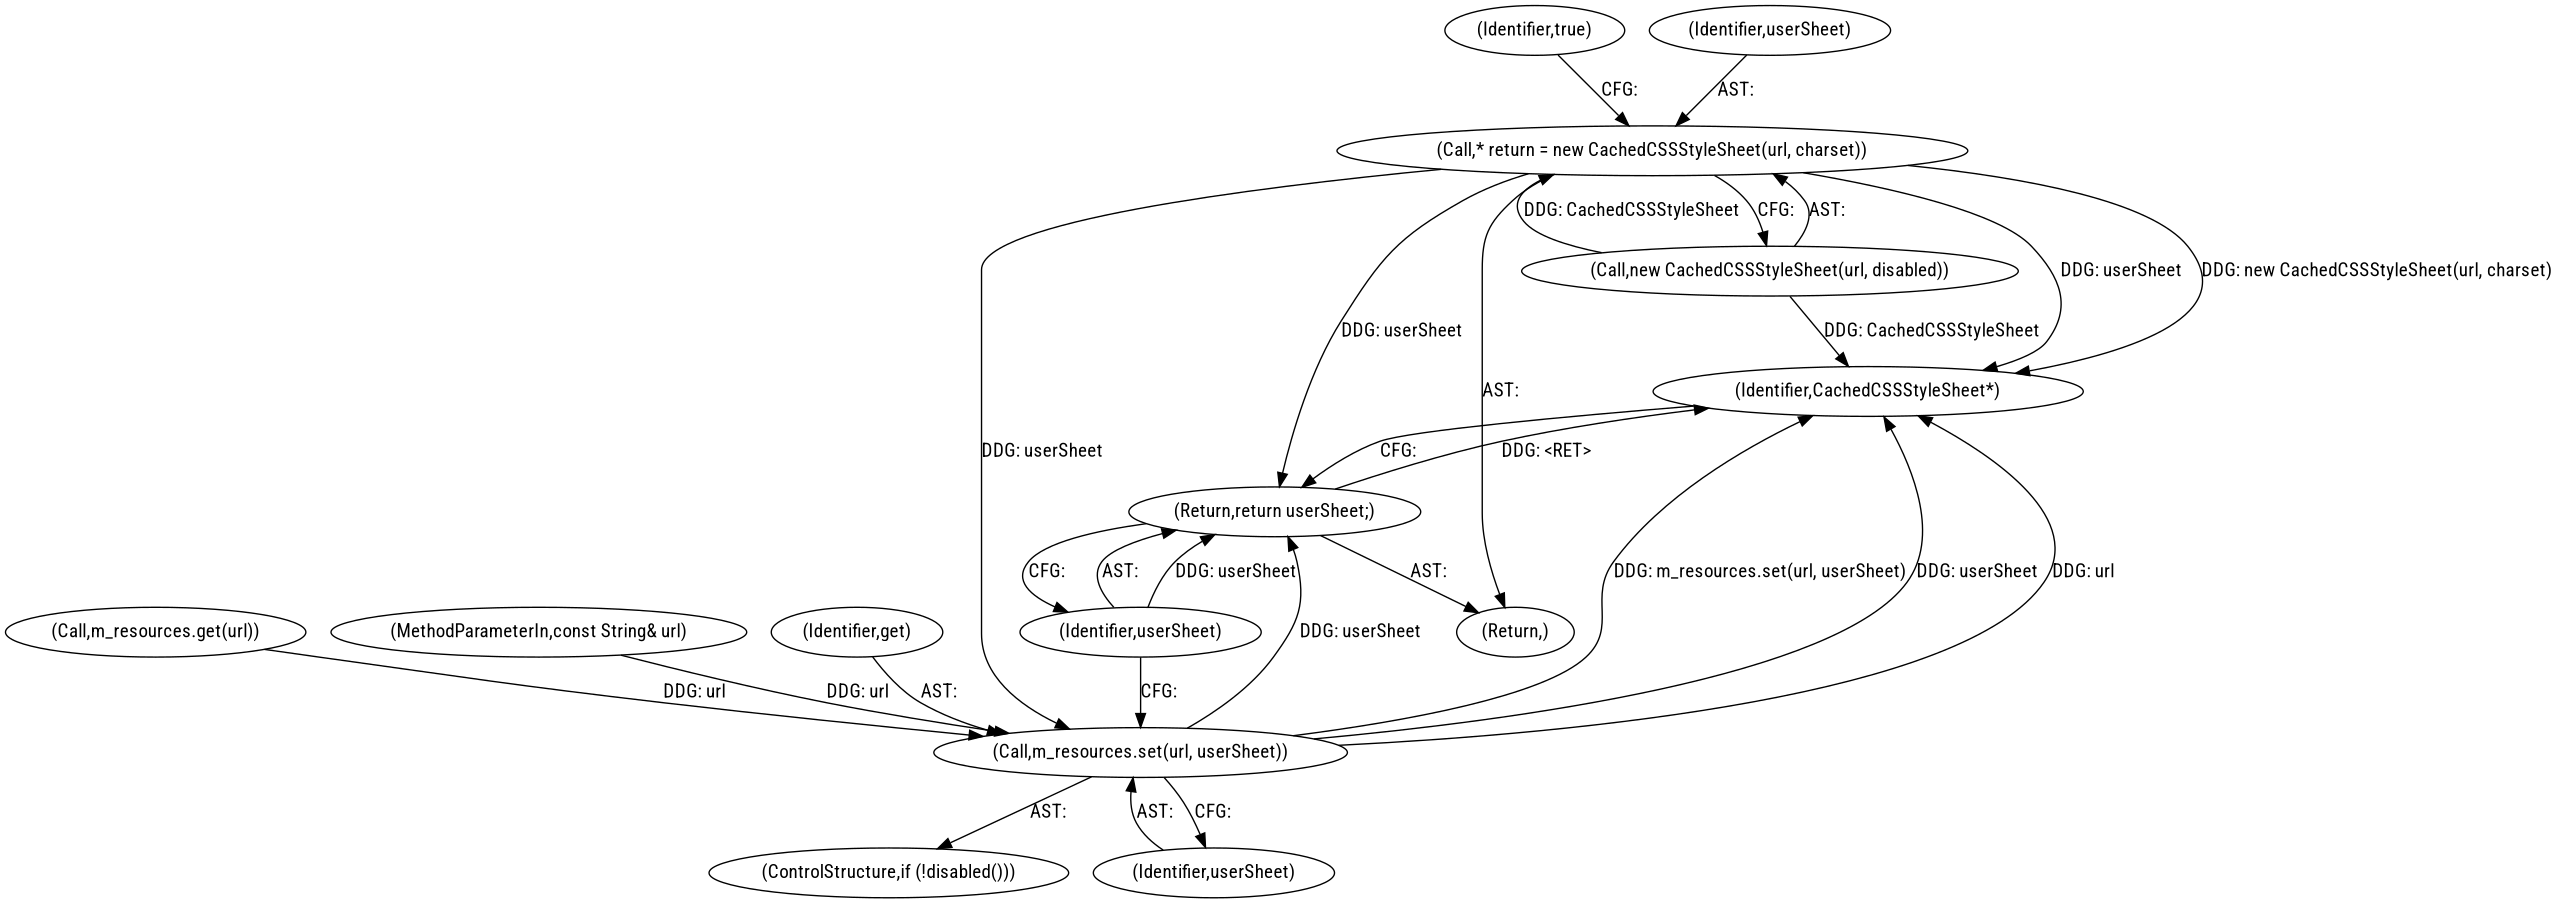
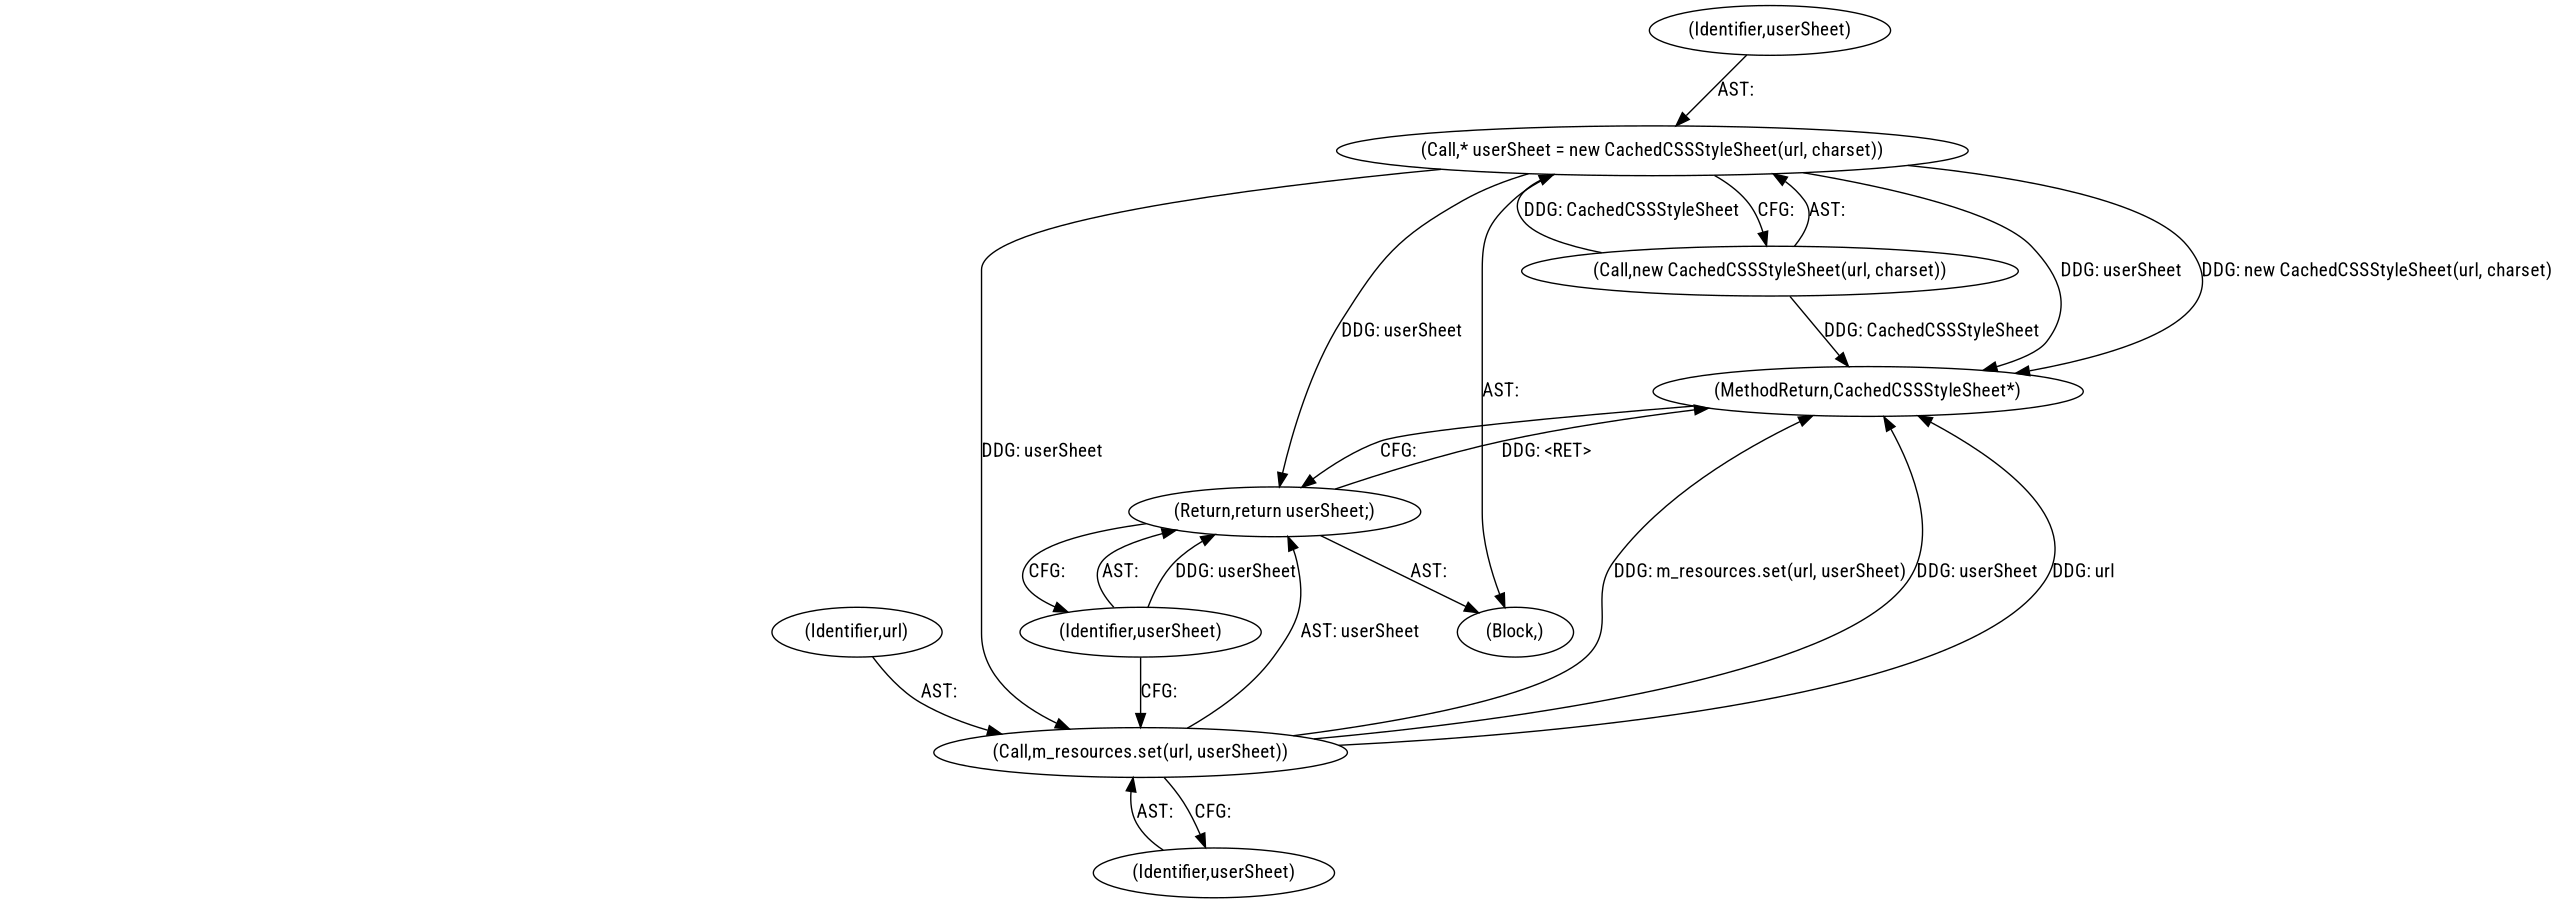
(1535, 30) -> none
(1652, 151) -> (1652, 151)
(1770, 271) -> (1770, 271)
(1868, 391) -> (1868, 391)
(156, 632) -> none
(539, 632) -> none
(857, 632) -> (857, 632)
(1361, 632) -> (1361, 632)
(1515, 632) -> (1515, 632)
(889, 873) -> none
